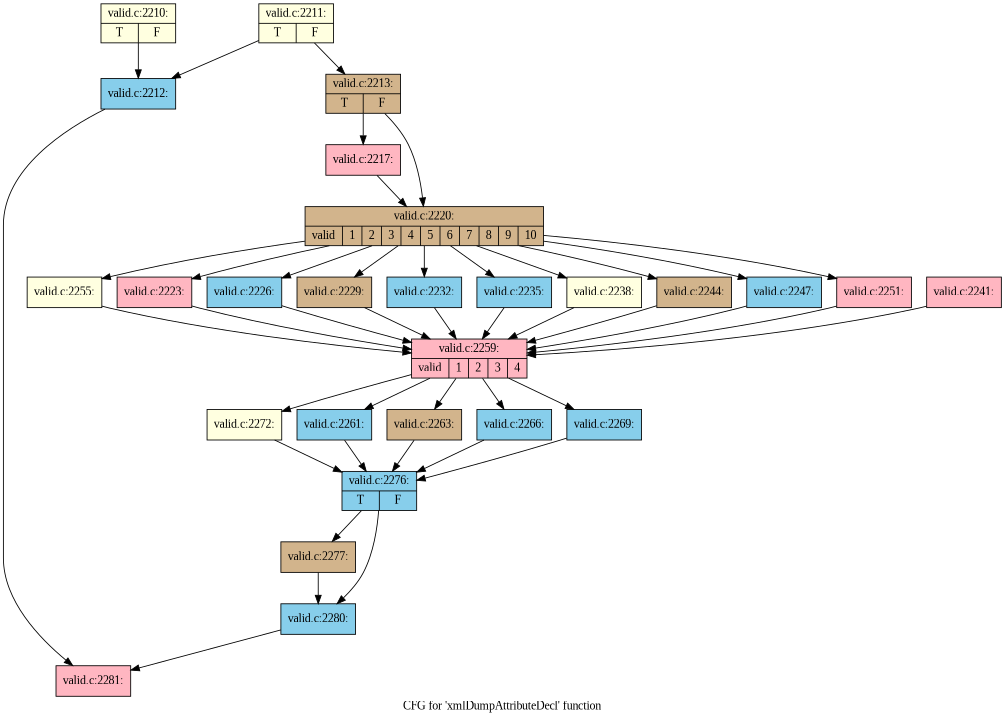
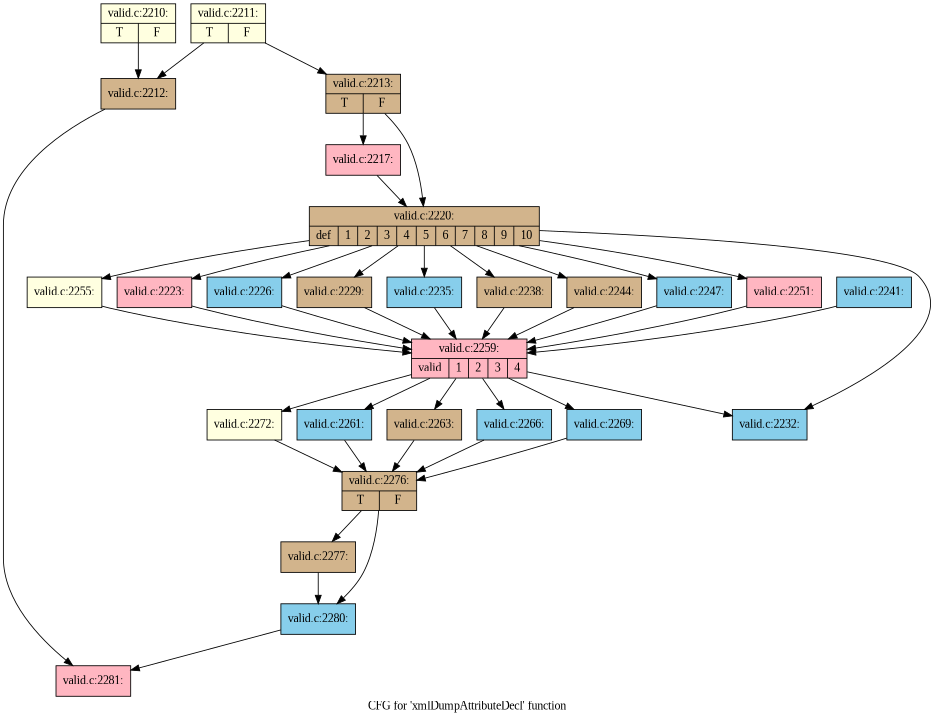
(138, 94) -> (138, 94)
(324, 235) -> (324, 235)
(604, 292) -> (514, 292)
(964, 292) -> (874, 292)
(443, 320) -> (626, 393)
(379, 491) -> (379, 491)
